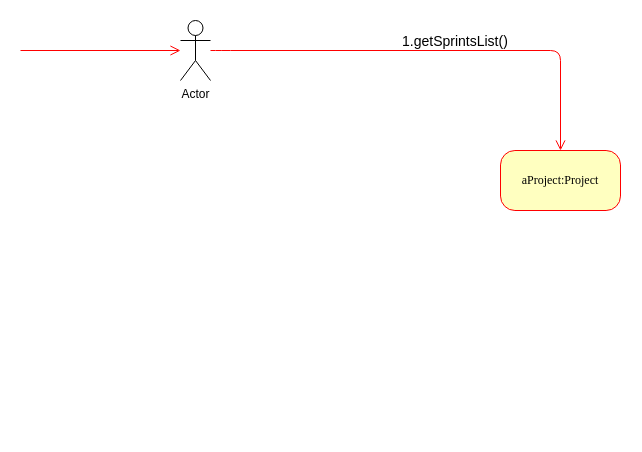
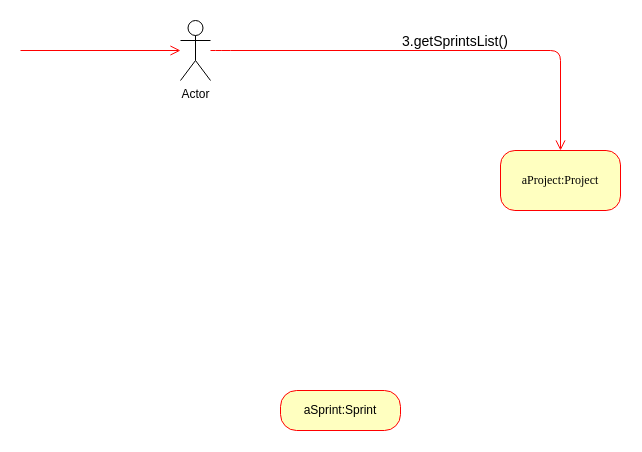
(468, 42) -> (468, 42)
none -> (341, 411)
